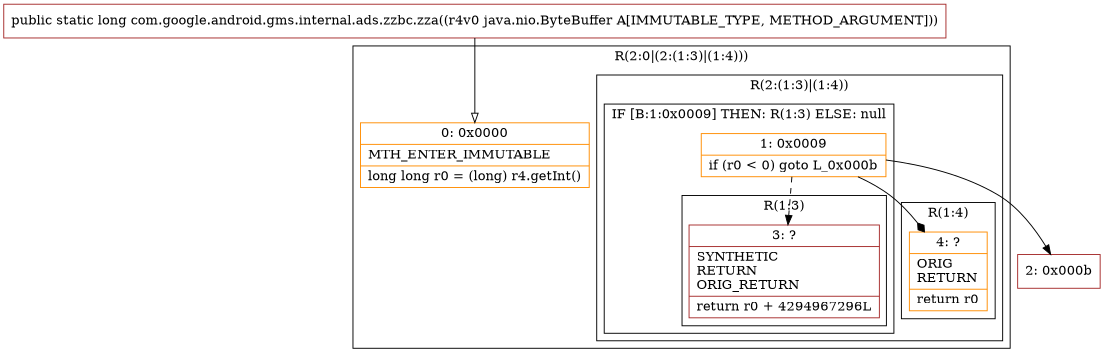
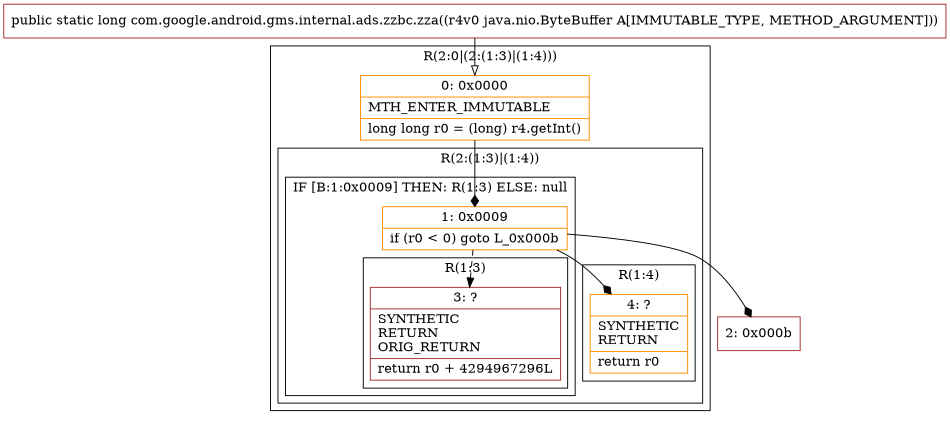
none -> (475, 168)
(977, 184) -> (668, 247)
(935, 264) -> (639, 326)
